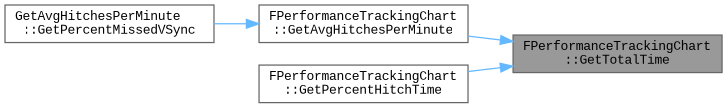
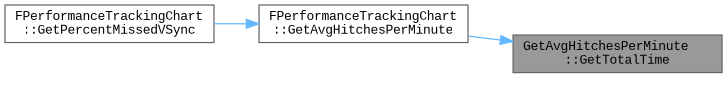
(109, 24) -> (109, 24)
(618, 54) -> (618, 54)
(364, 84) -> none
